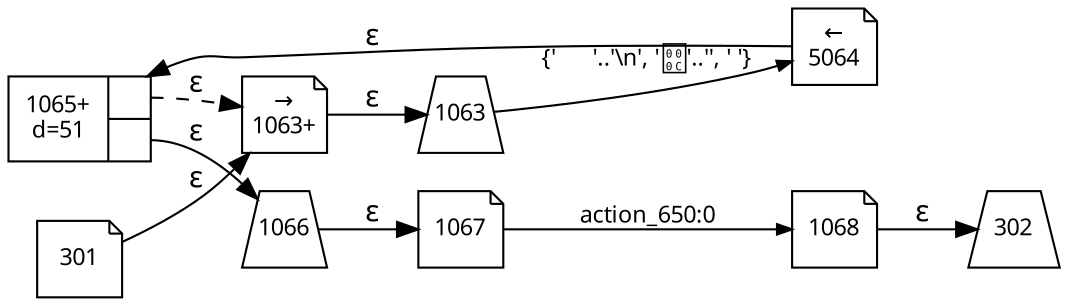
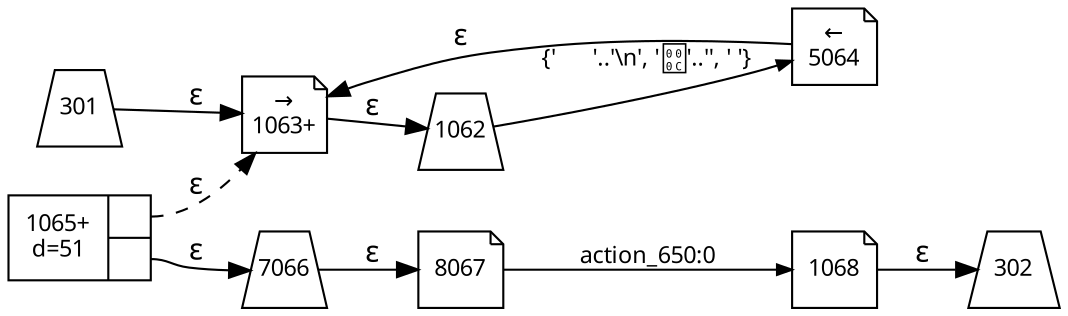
(478, 48) -> (568, 45)
(461, 115) -> (461, 132)
(285, 229) -> (285, 270)
(461, 229) -> (461, 270)
(80, 259) -> (80, 108)
